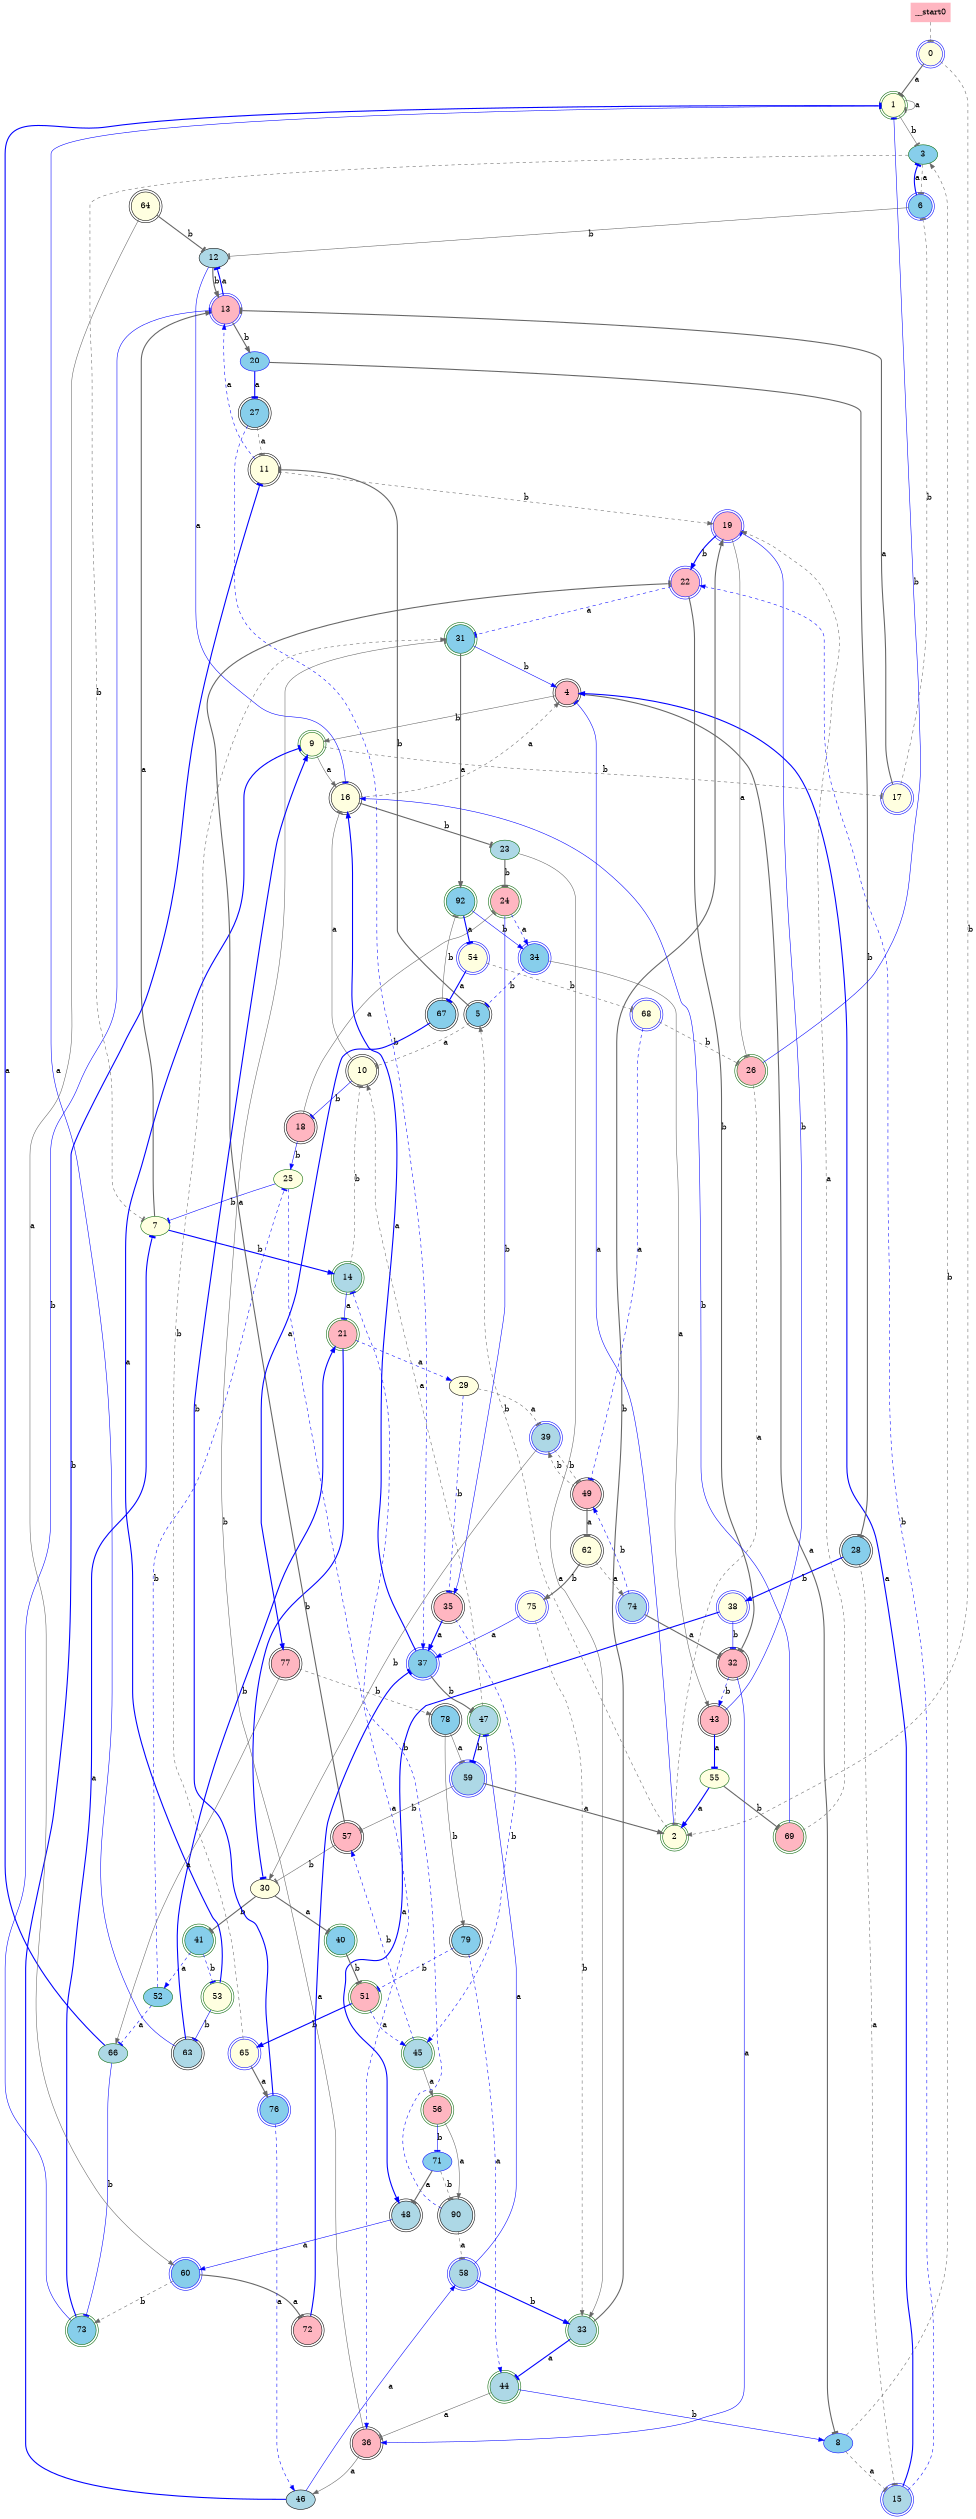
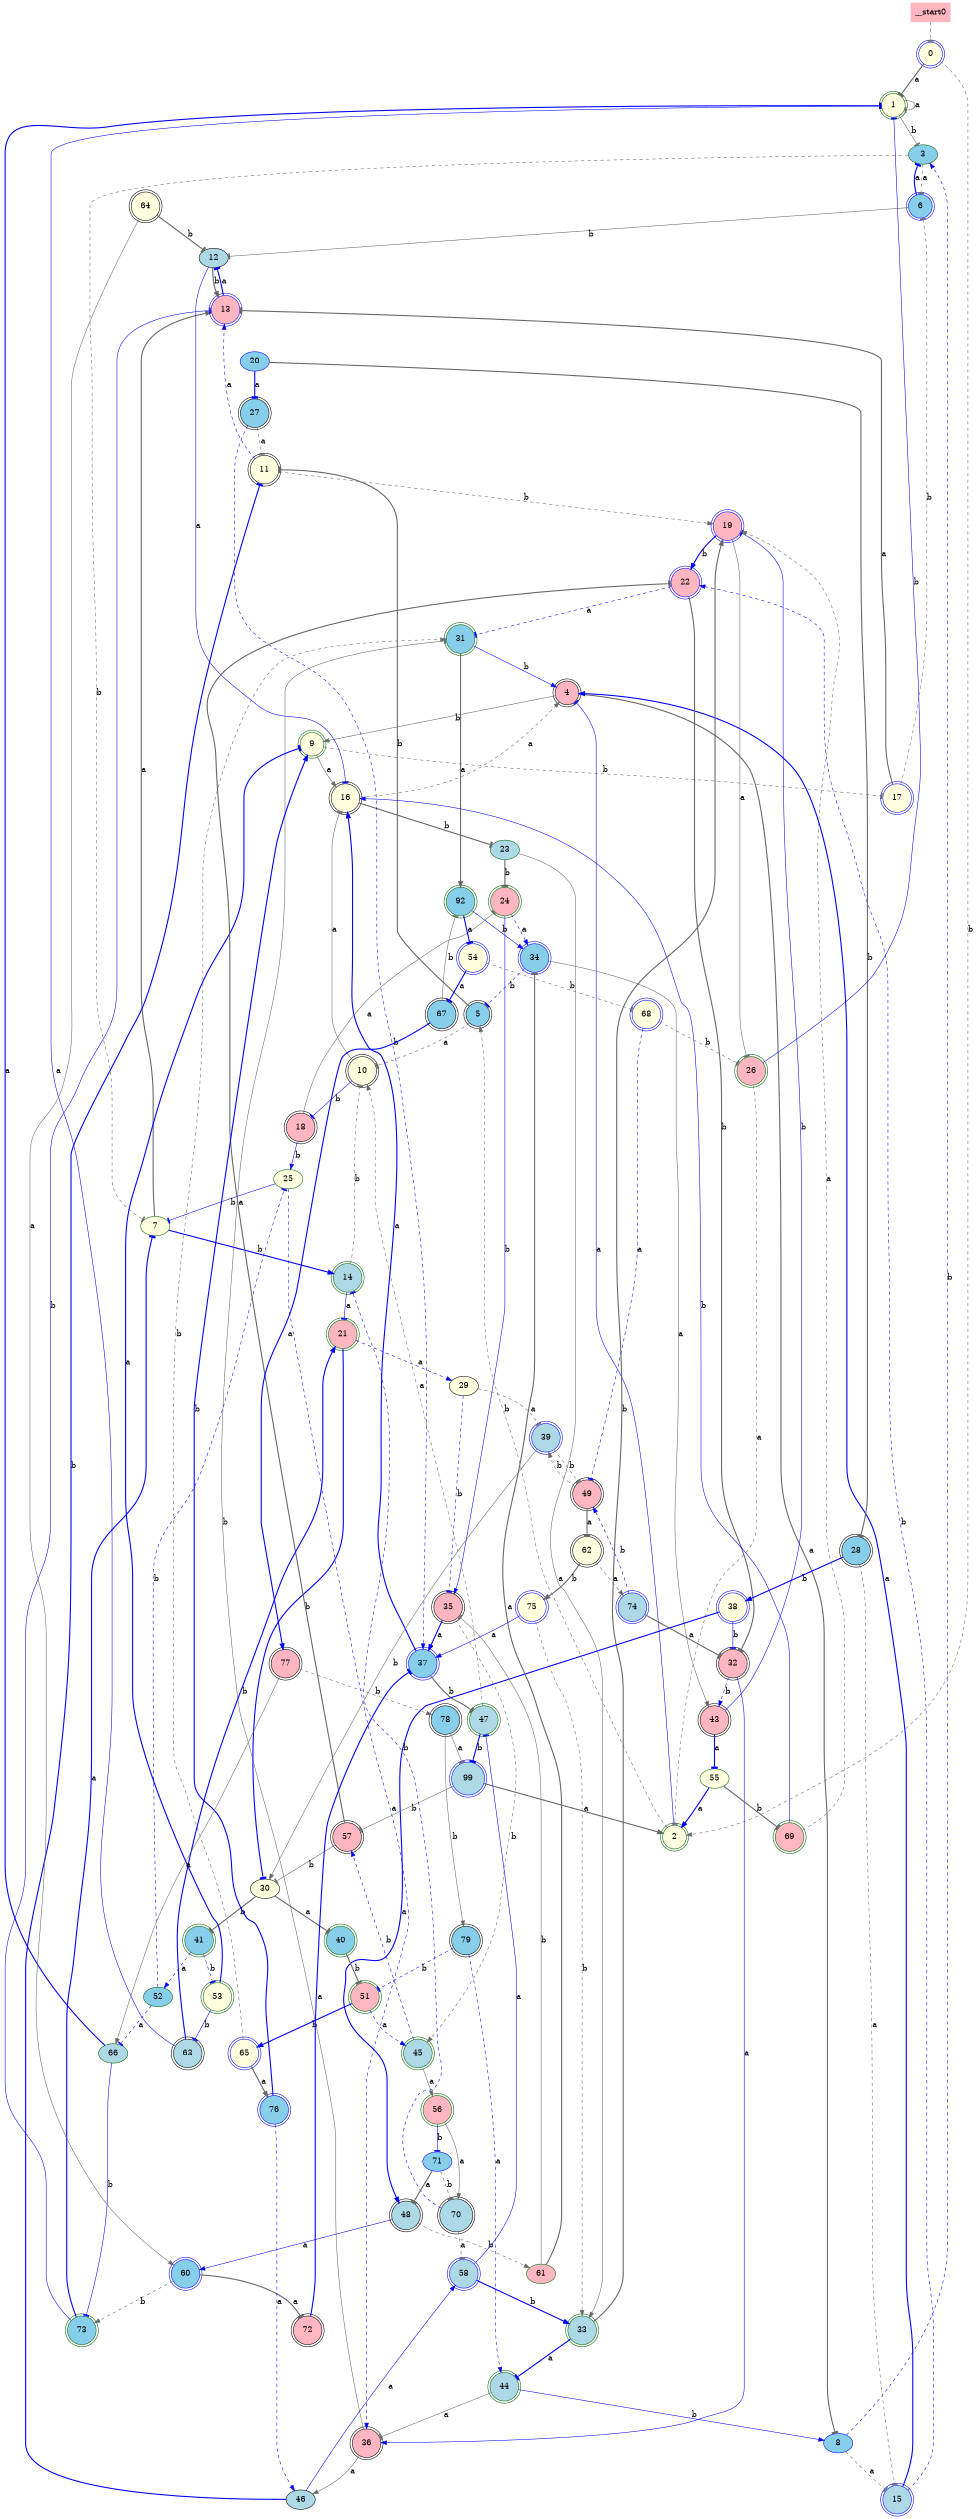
(240, 335) -> none
(947, 1315) -> (947, 1315)
(468, 1779) -> (468, 1779)
(510, 1831) -> (510, 1831)
(456, 2215) -> (456, 2215)
none -> (541, 2274)
